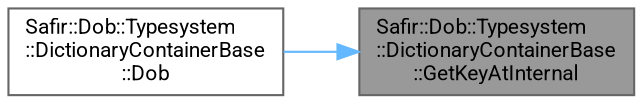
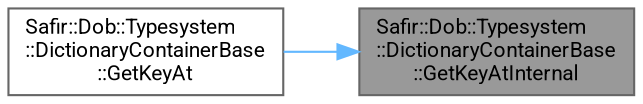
(146, 52) -> (146, 52)
